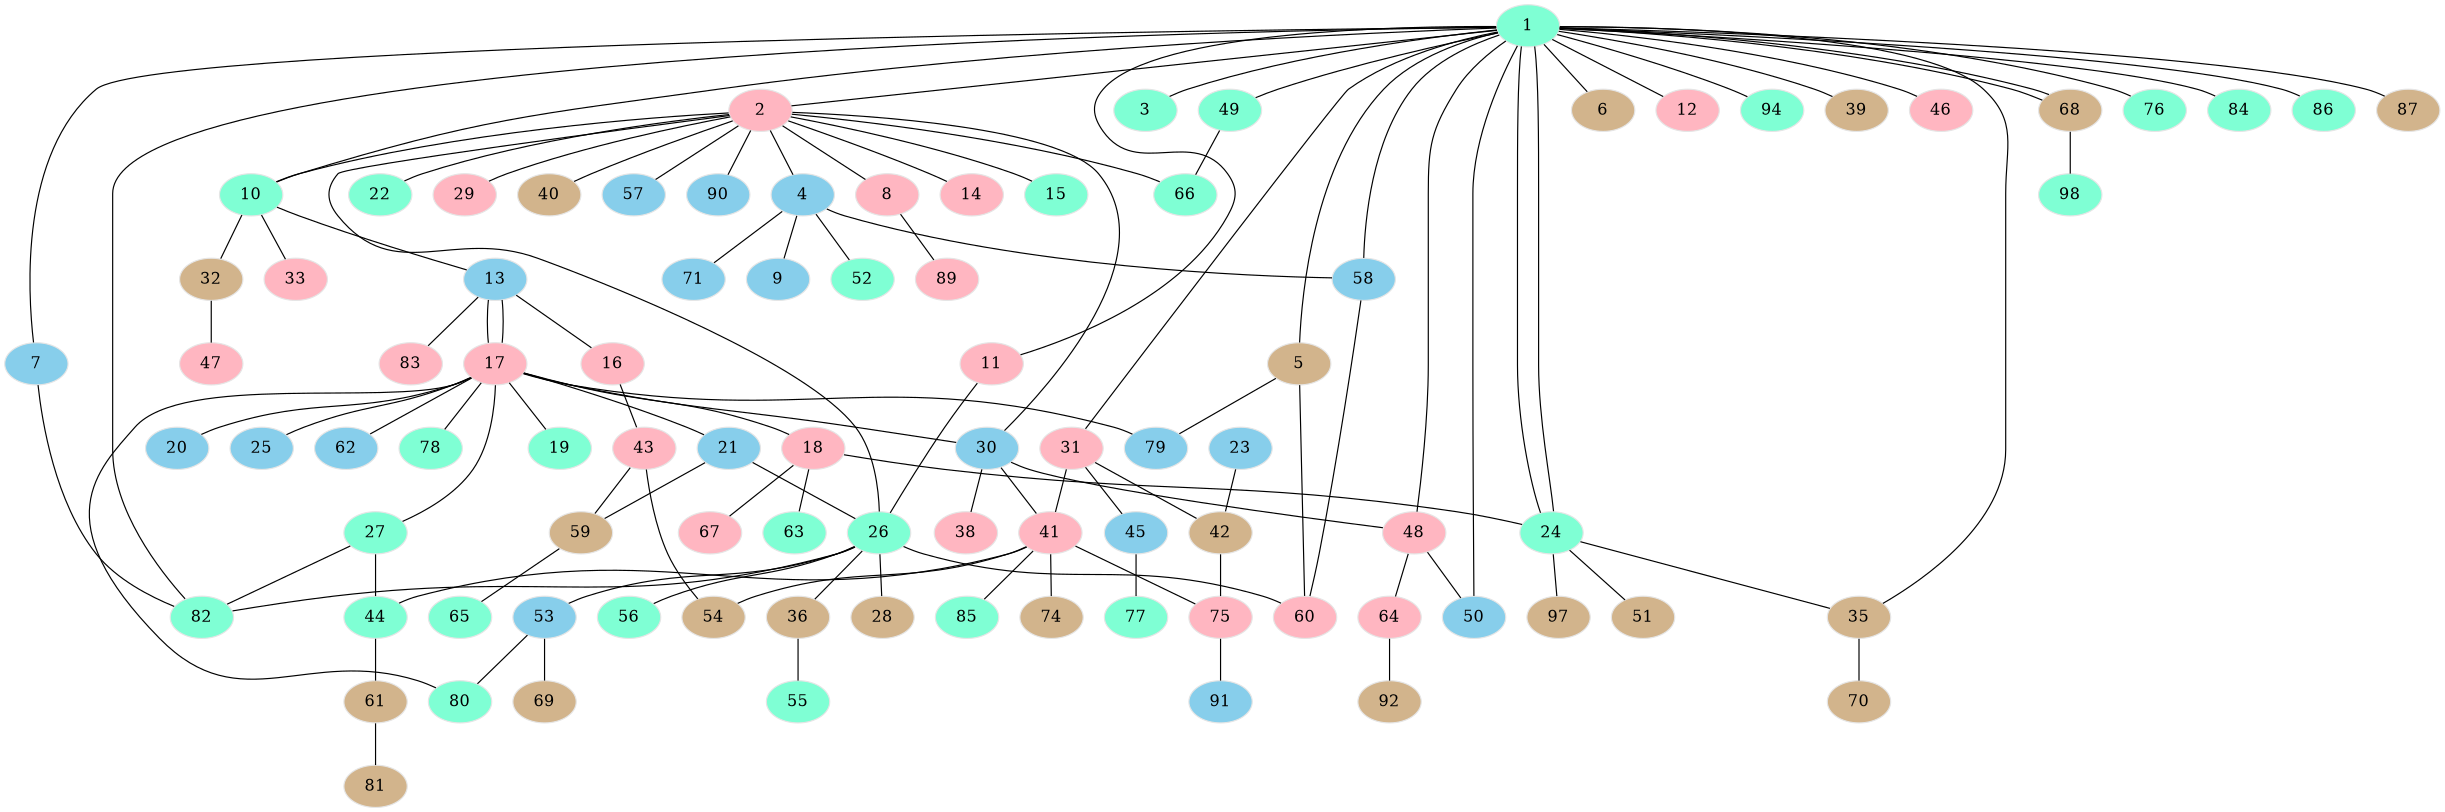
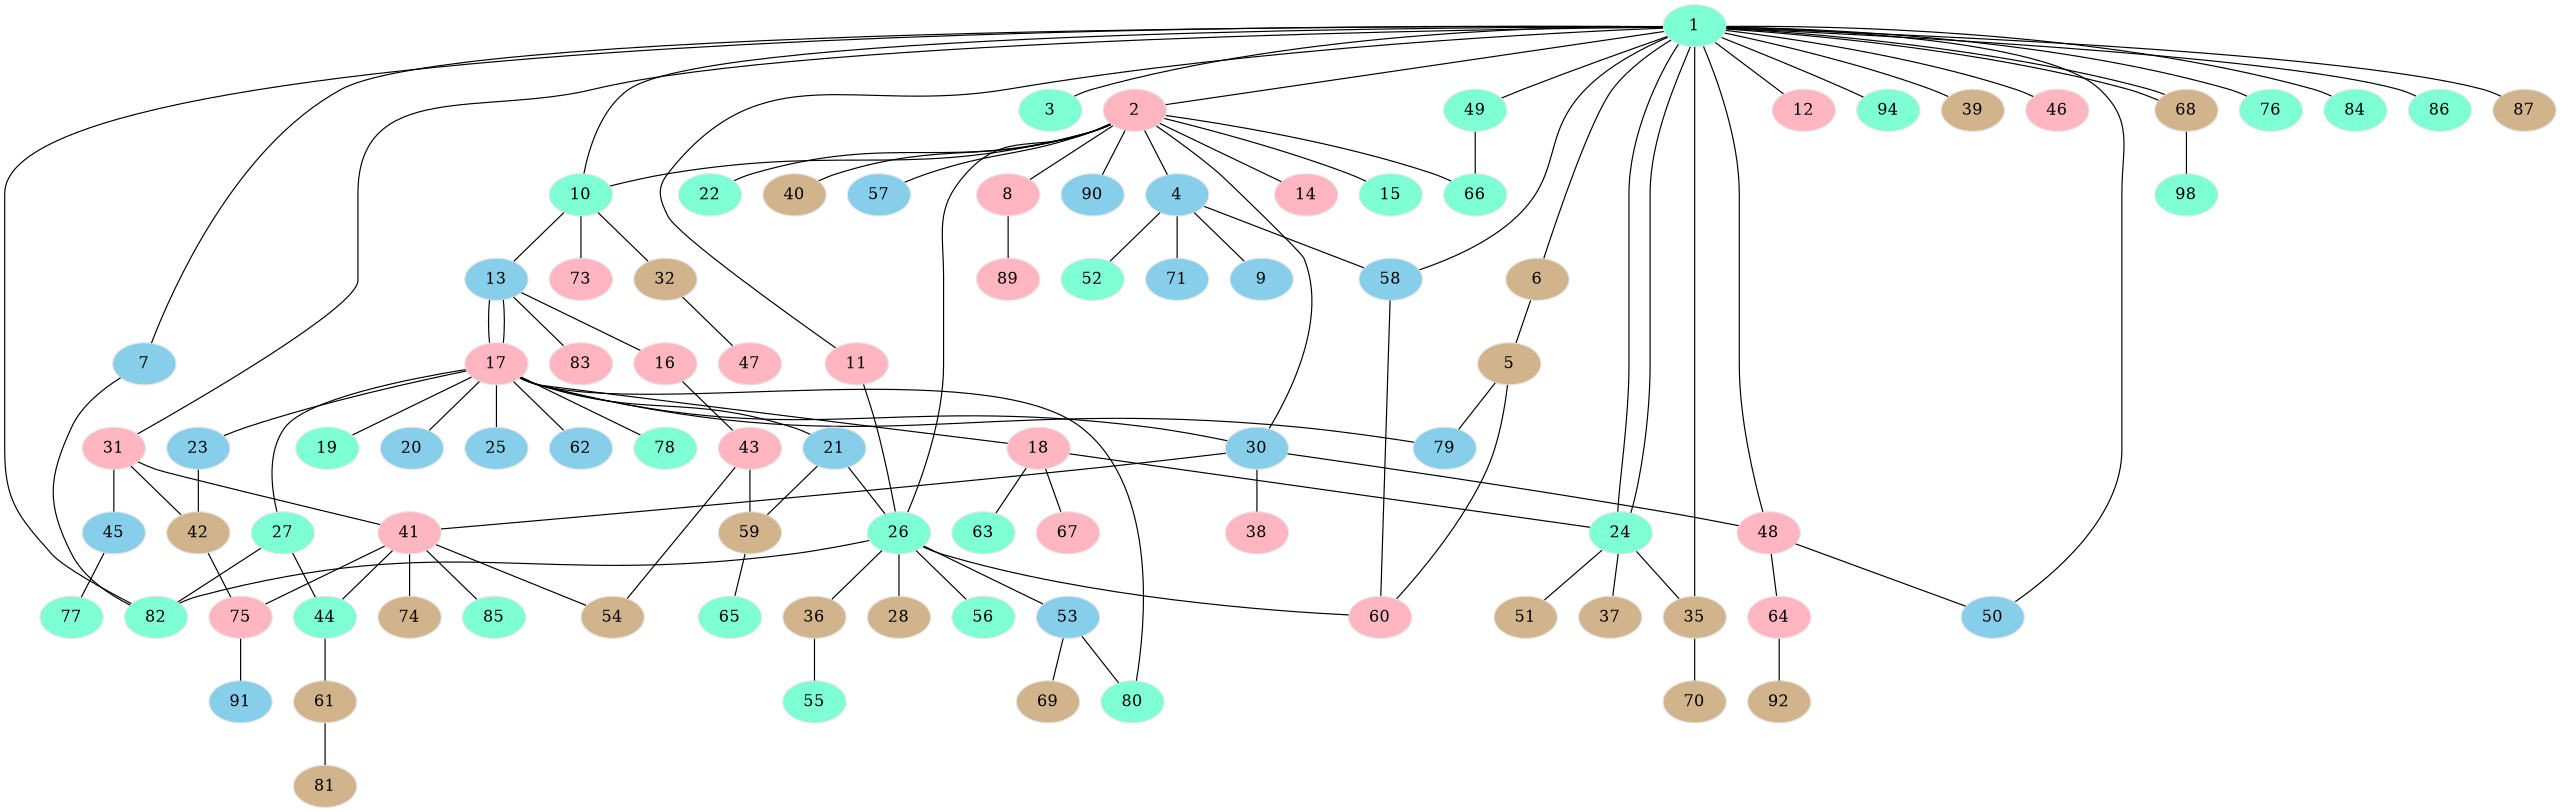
(1344, 148) -> (1523, 322)
(465, 195) -> none
(296, 279) -> (581, 279)
none -> (290, 414)
(1559, 617) -> (1610, 617)
